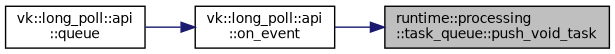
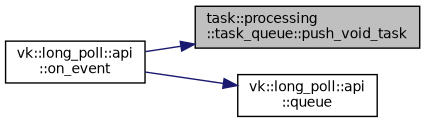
(163, 27) -> (184, 78)
(497, 27) -> (307, 27)
